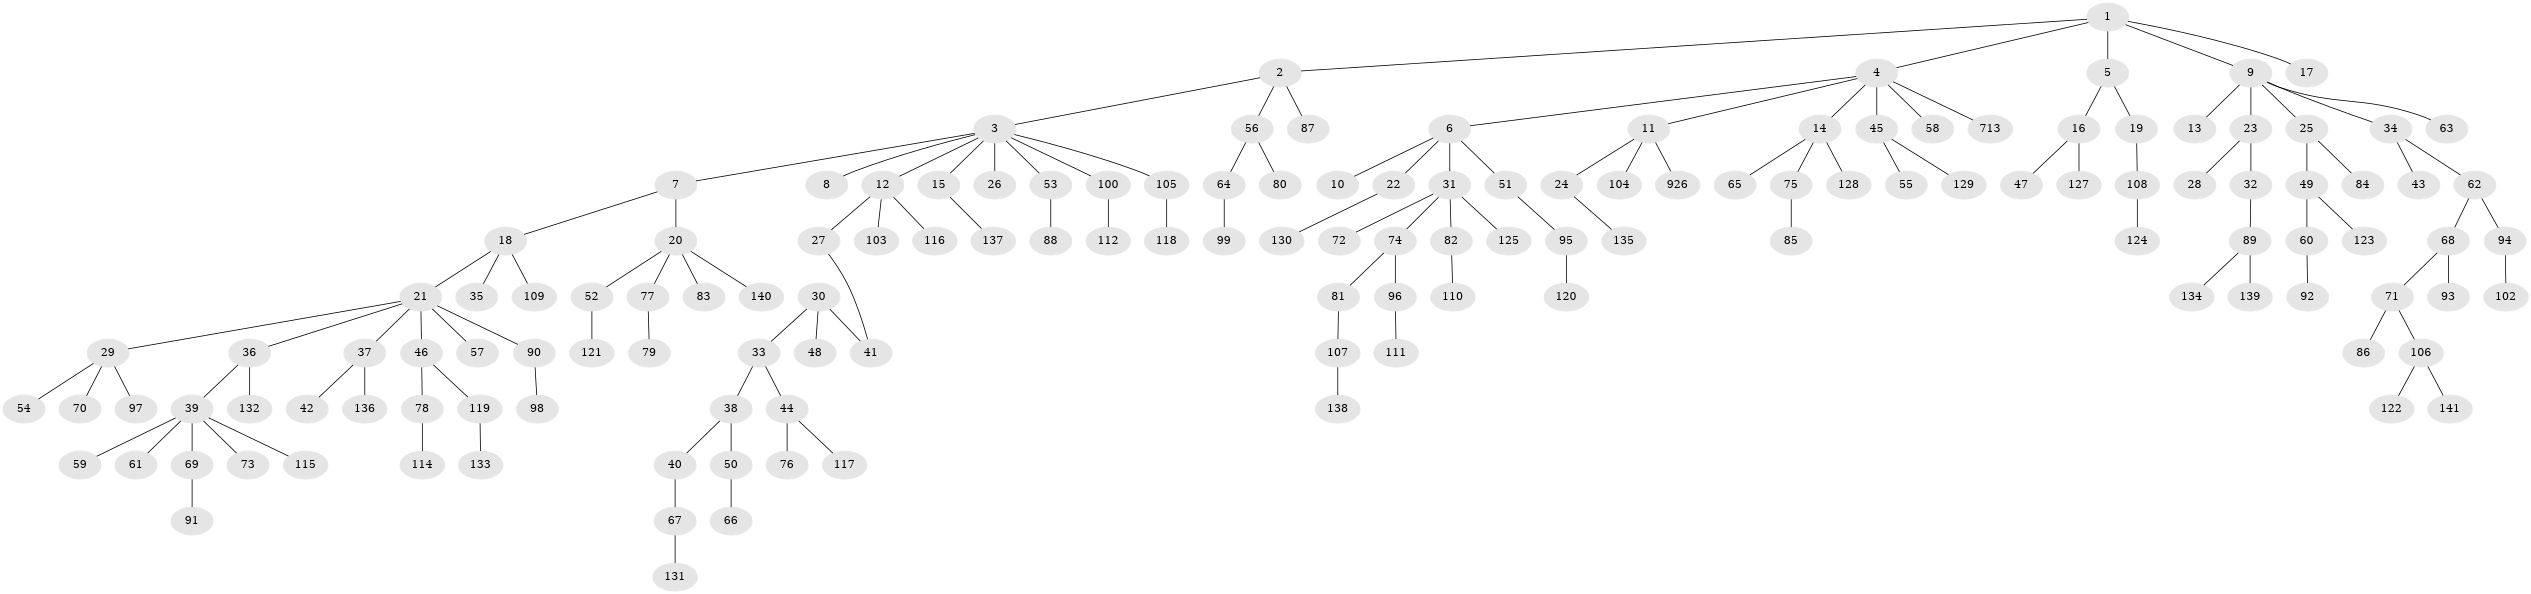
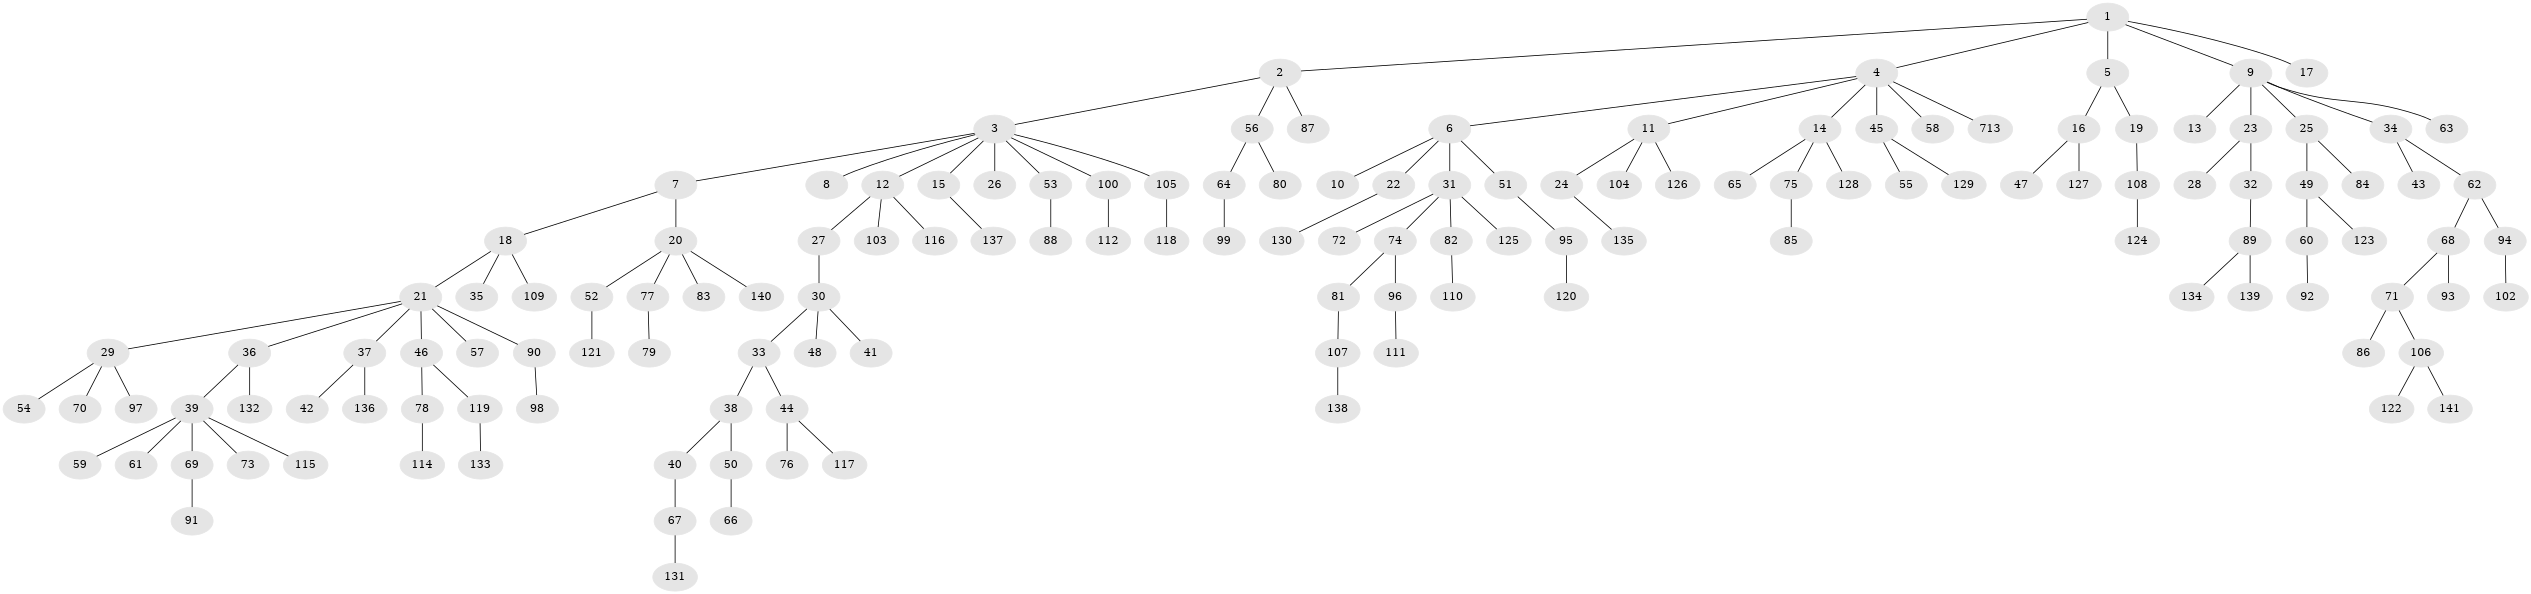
(1678, 185) -> (1678, 185)
(852, 295) -> (819, 269)
